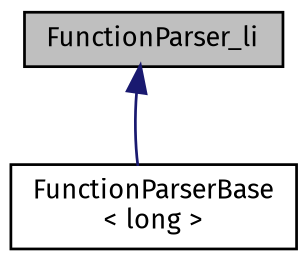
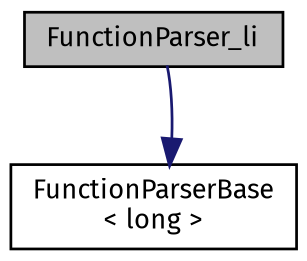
(135, 129) -> (171, 102)
